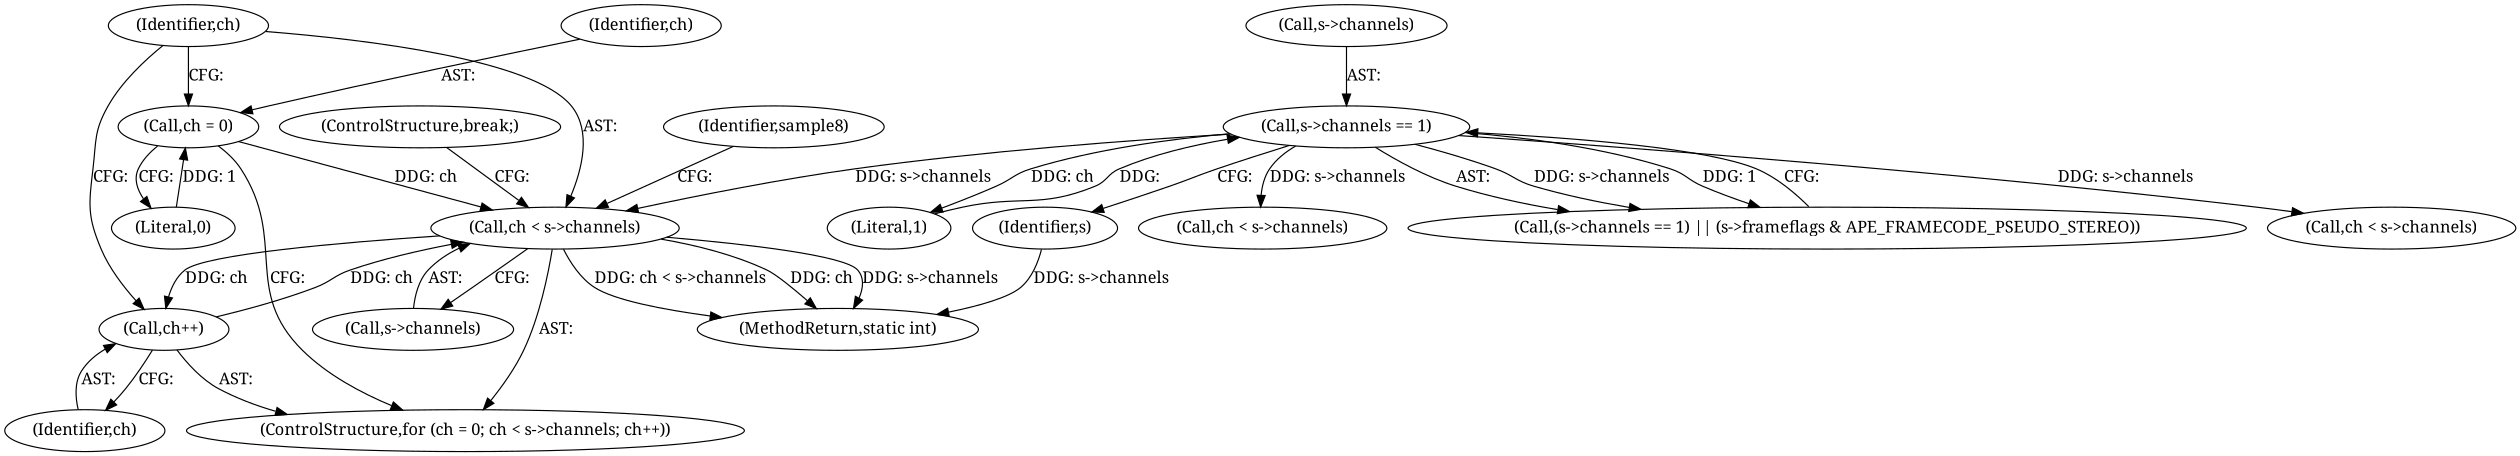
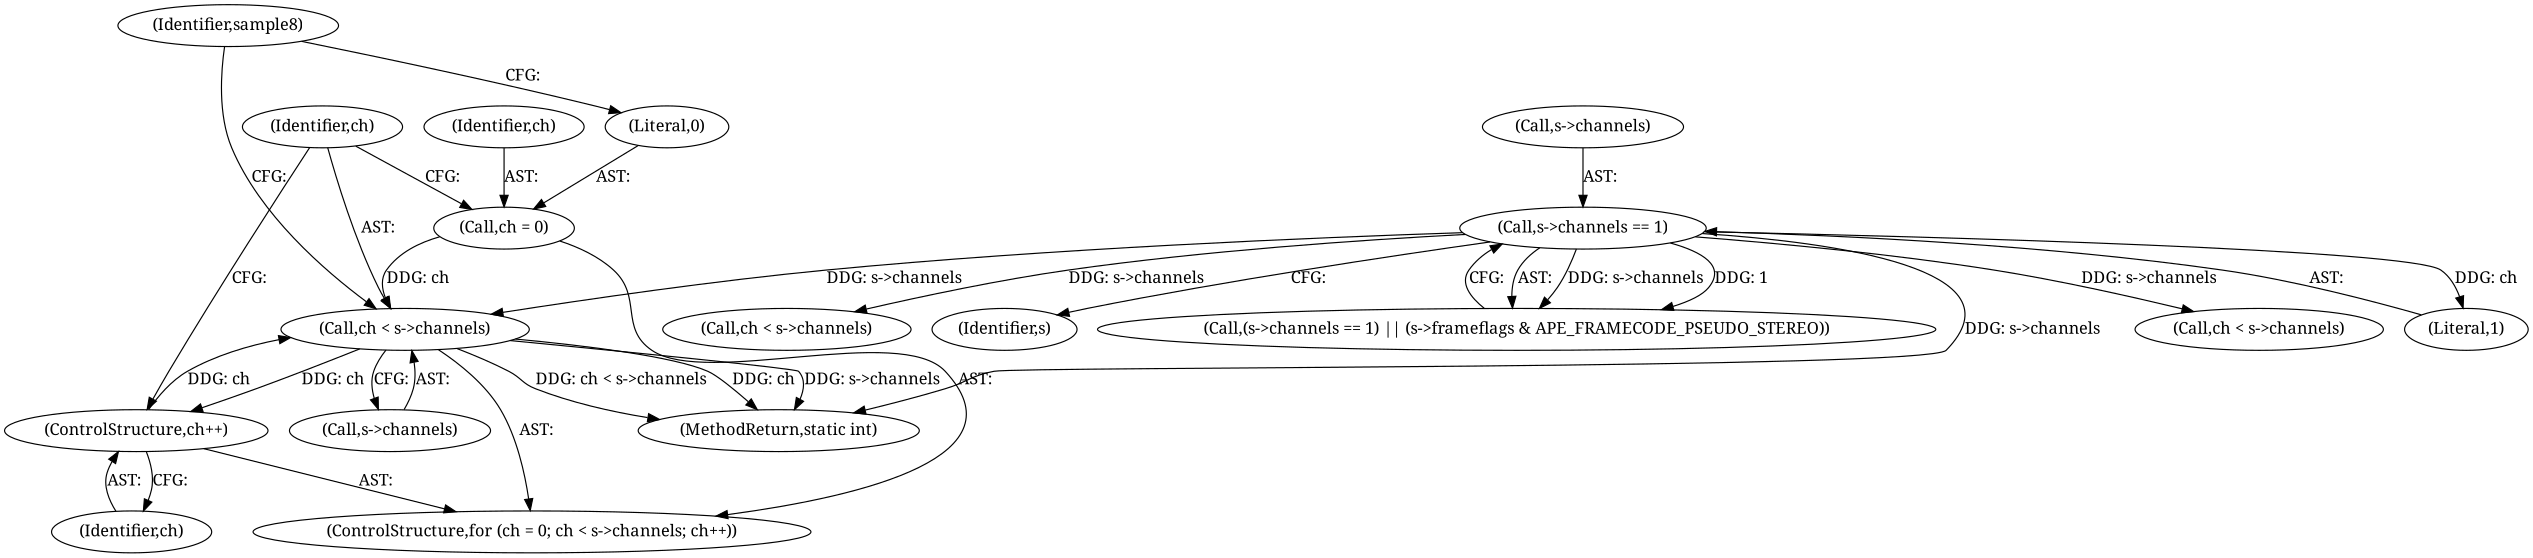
(420, 127) -> none
(138, 170) -> (456, 74)
(209, 177) -> (616, 177)
(1142, 177) -> (2329, 279)
(290, 279) -> (978, 380)
(1007, 296) -> (1567, 365)
(164, 329) -> (136, 431)
